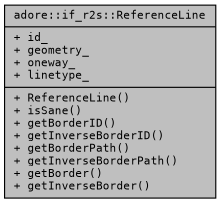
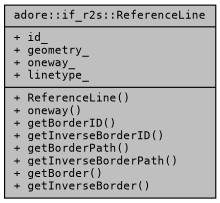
(49, 111) -> (49, 111)
